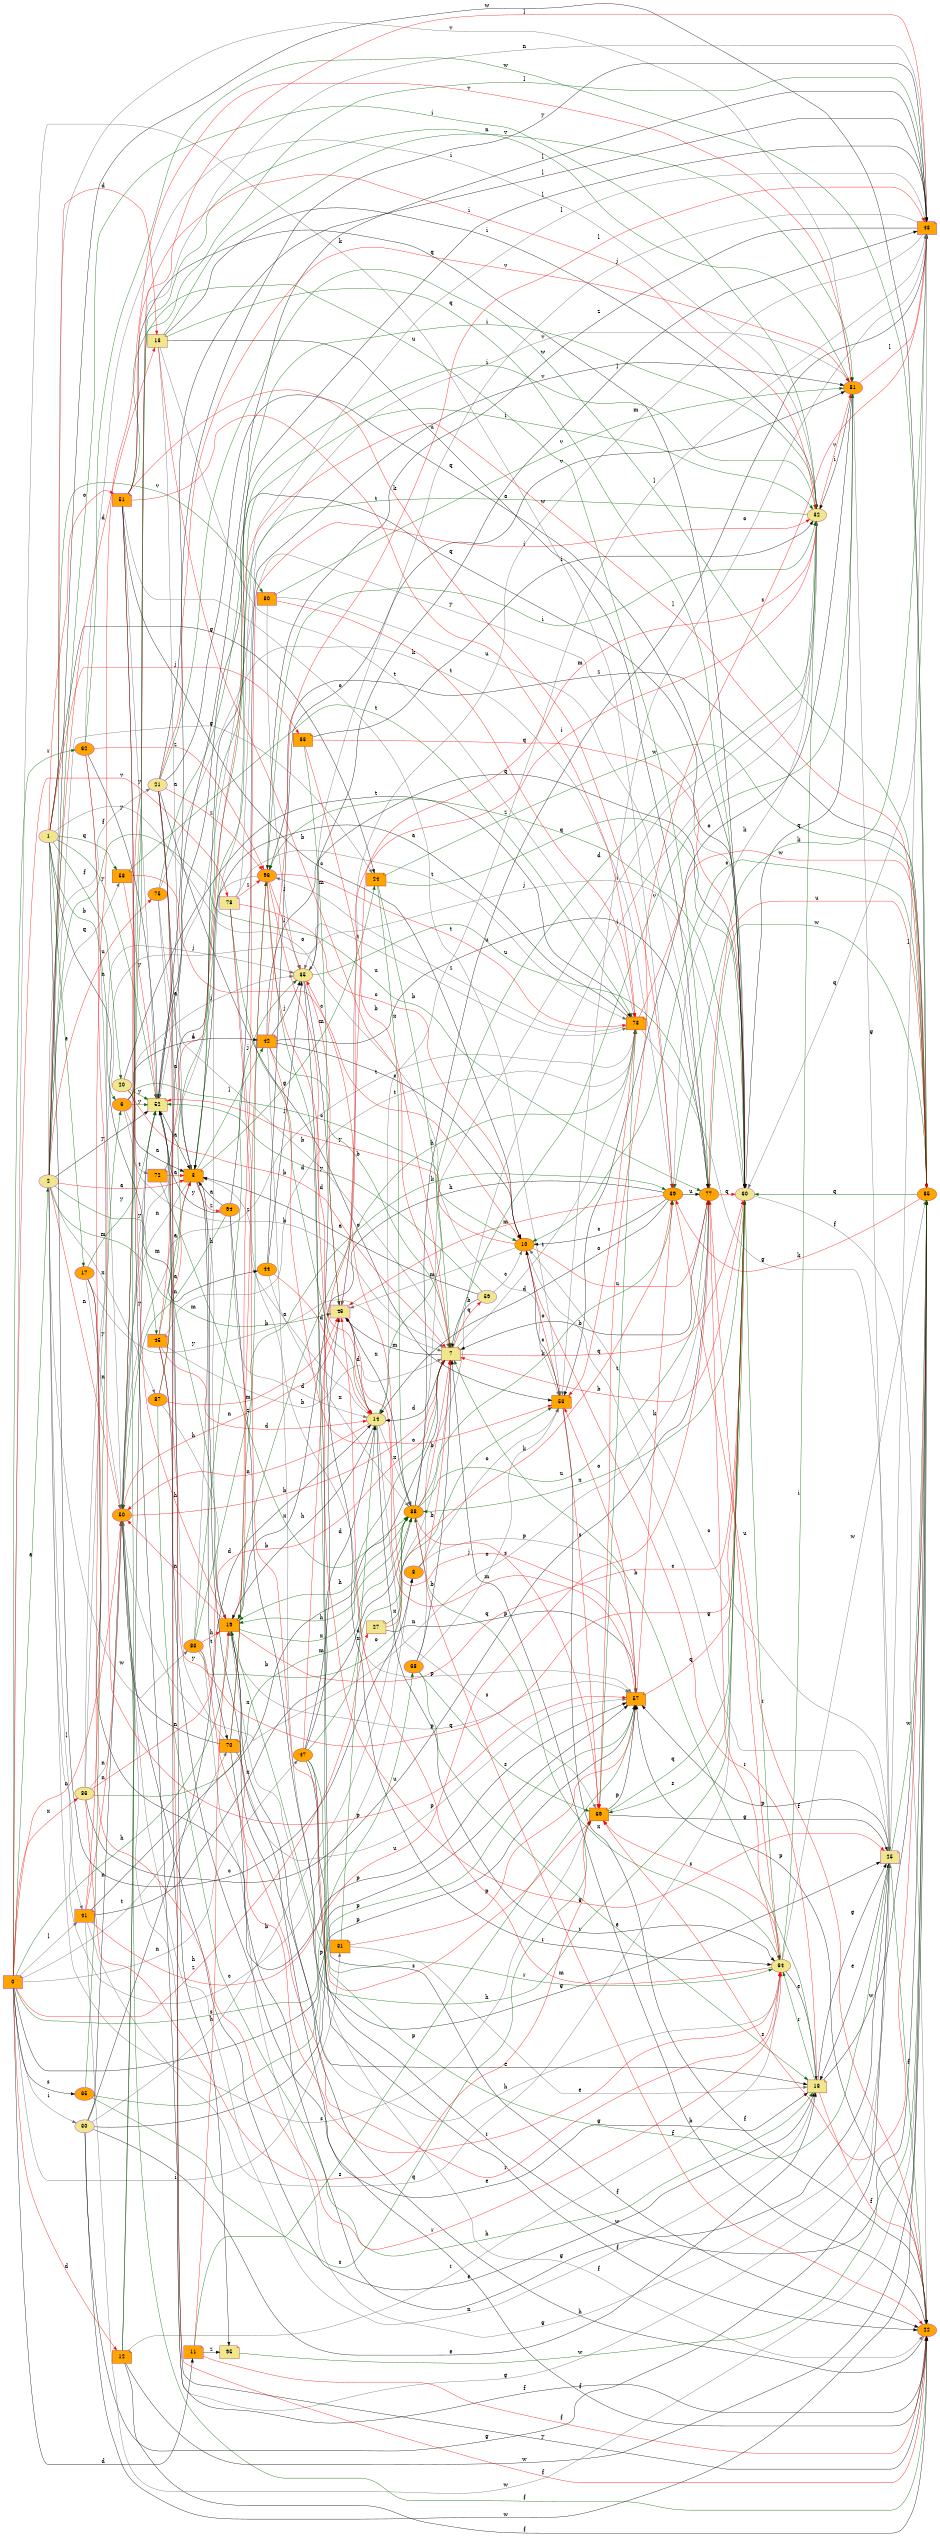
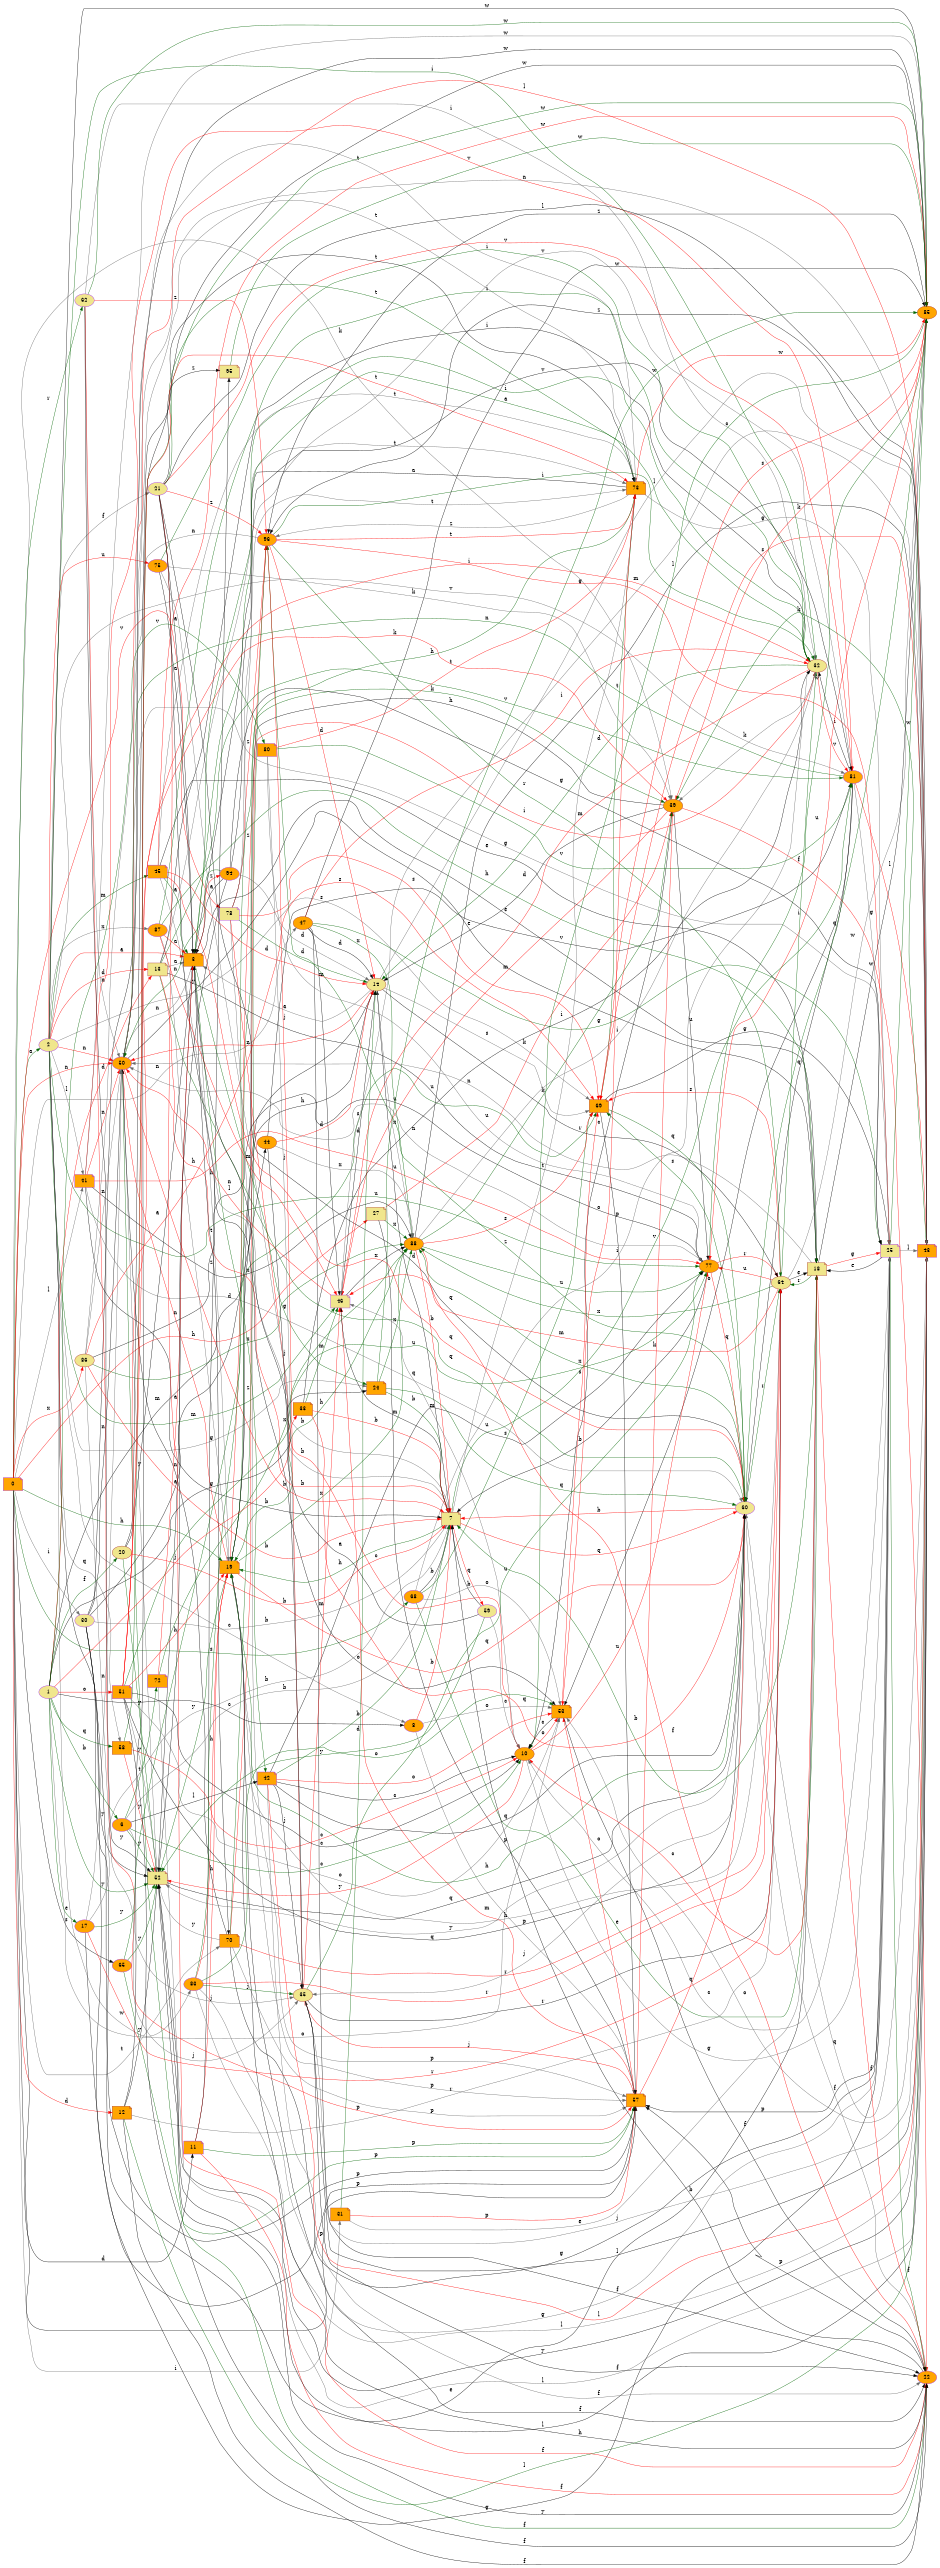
(293, 423) -> (720, 2322)
(85, 749) -> (85, 300)
(167, 1007) -> (180, 732)
(133, 1143) -> (147, 1746)
(102, 1479) -> (148, 1923)
(843, 1965) -> (852, 1259)
